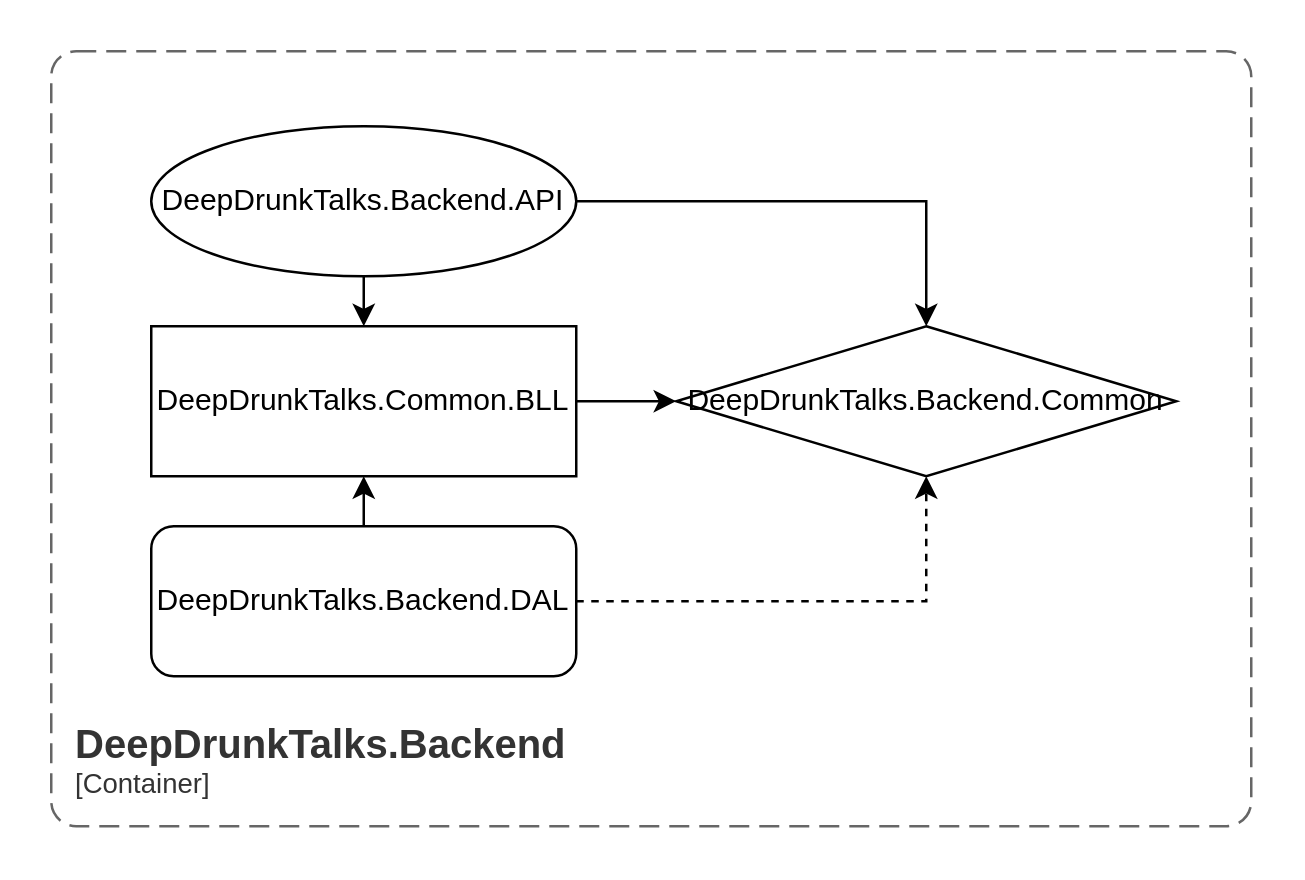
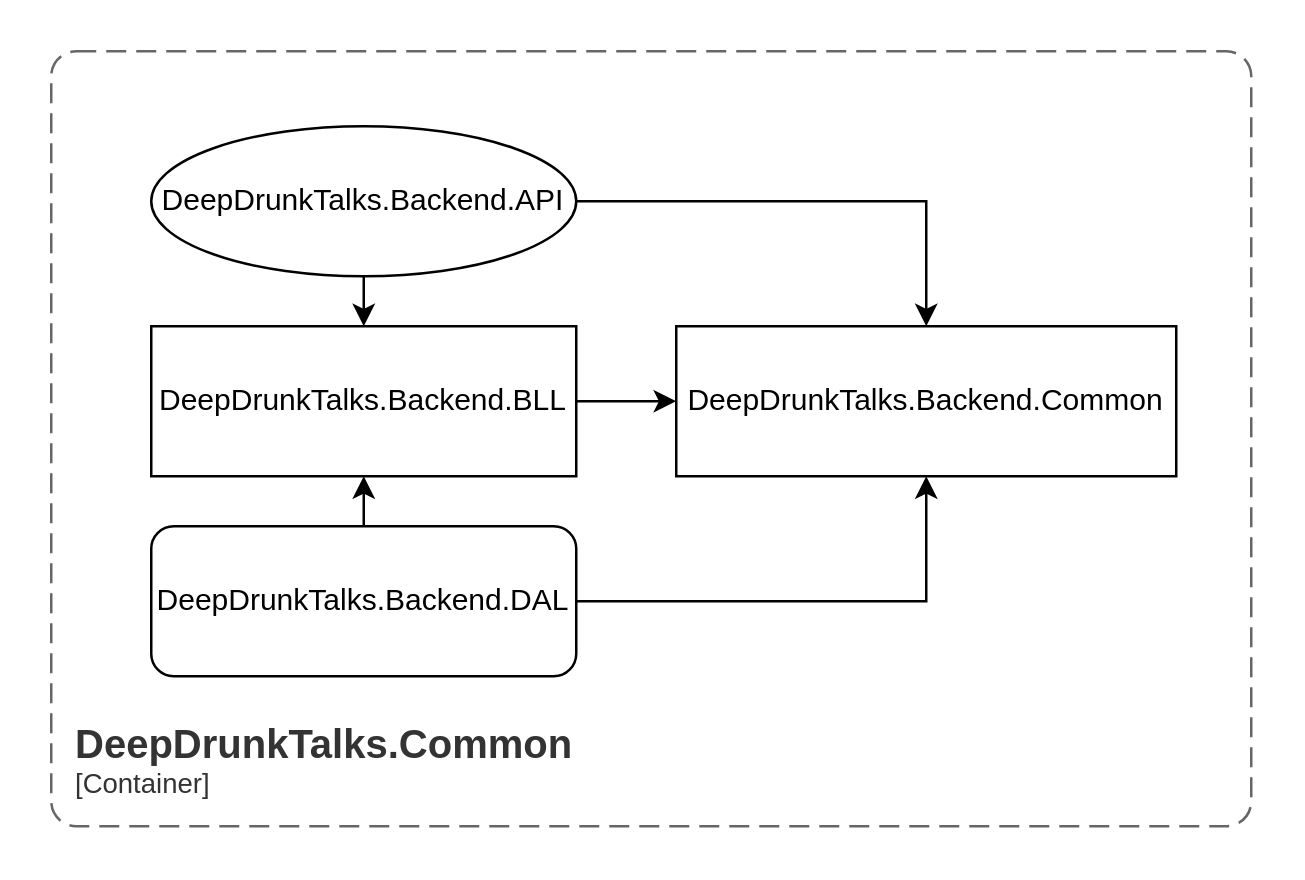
(364, 401) -> (364, 401)
(926, 401) -> (926, 401)
(807, 601) -> (807, 601)
(239, 766) -> (231, 766)
